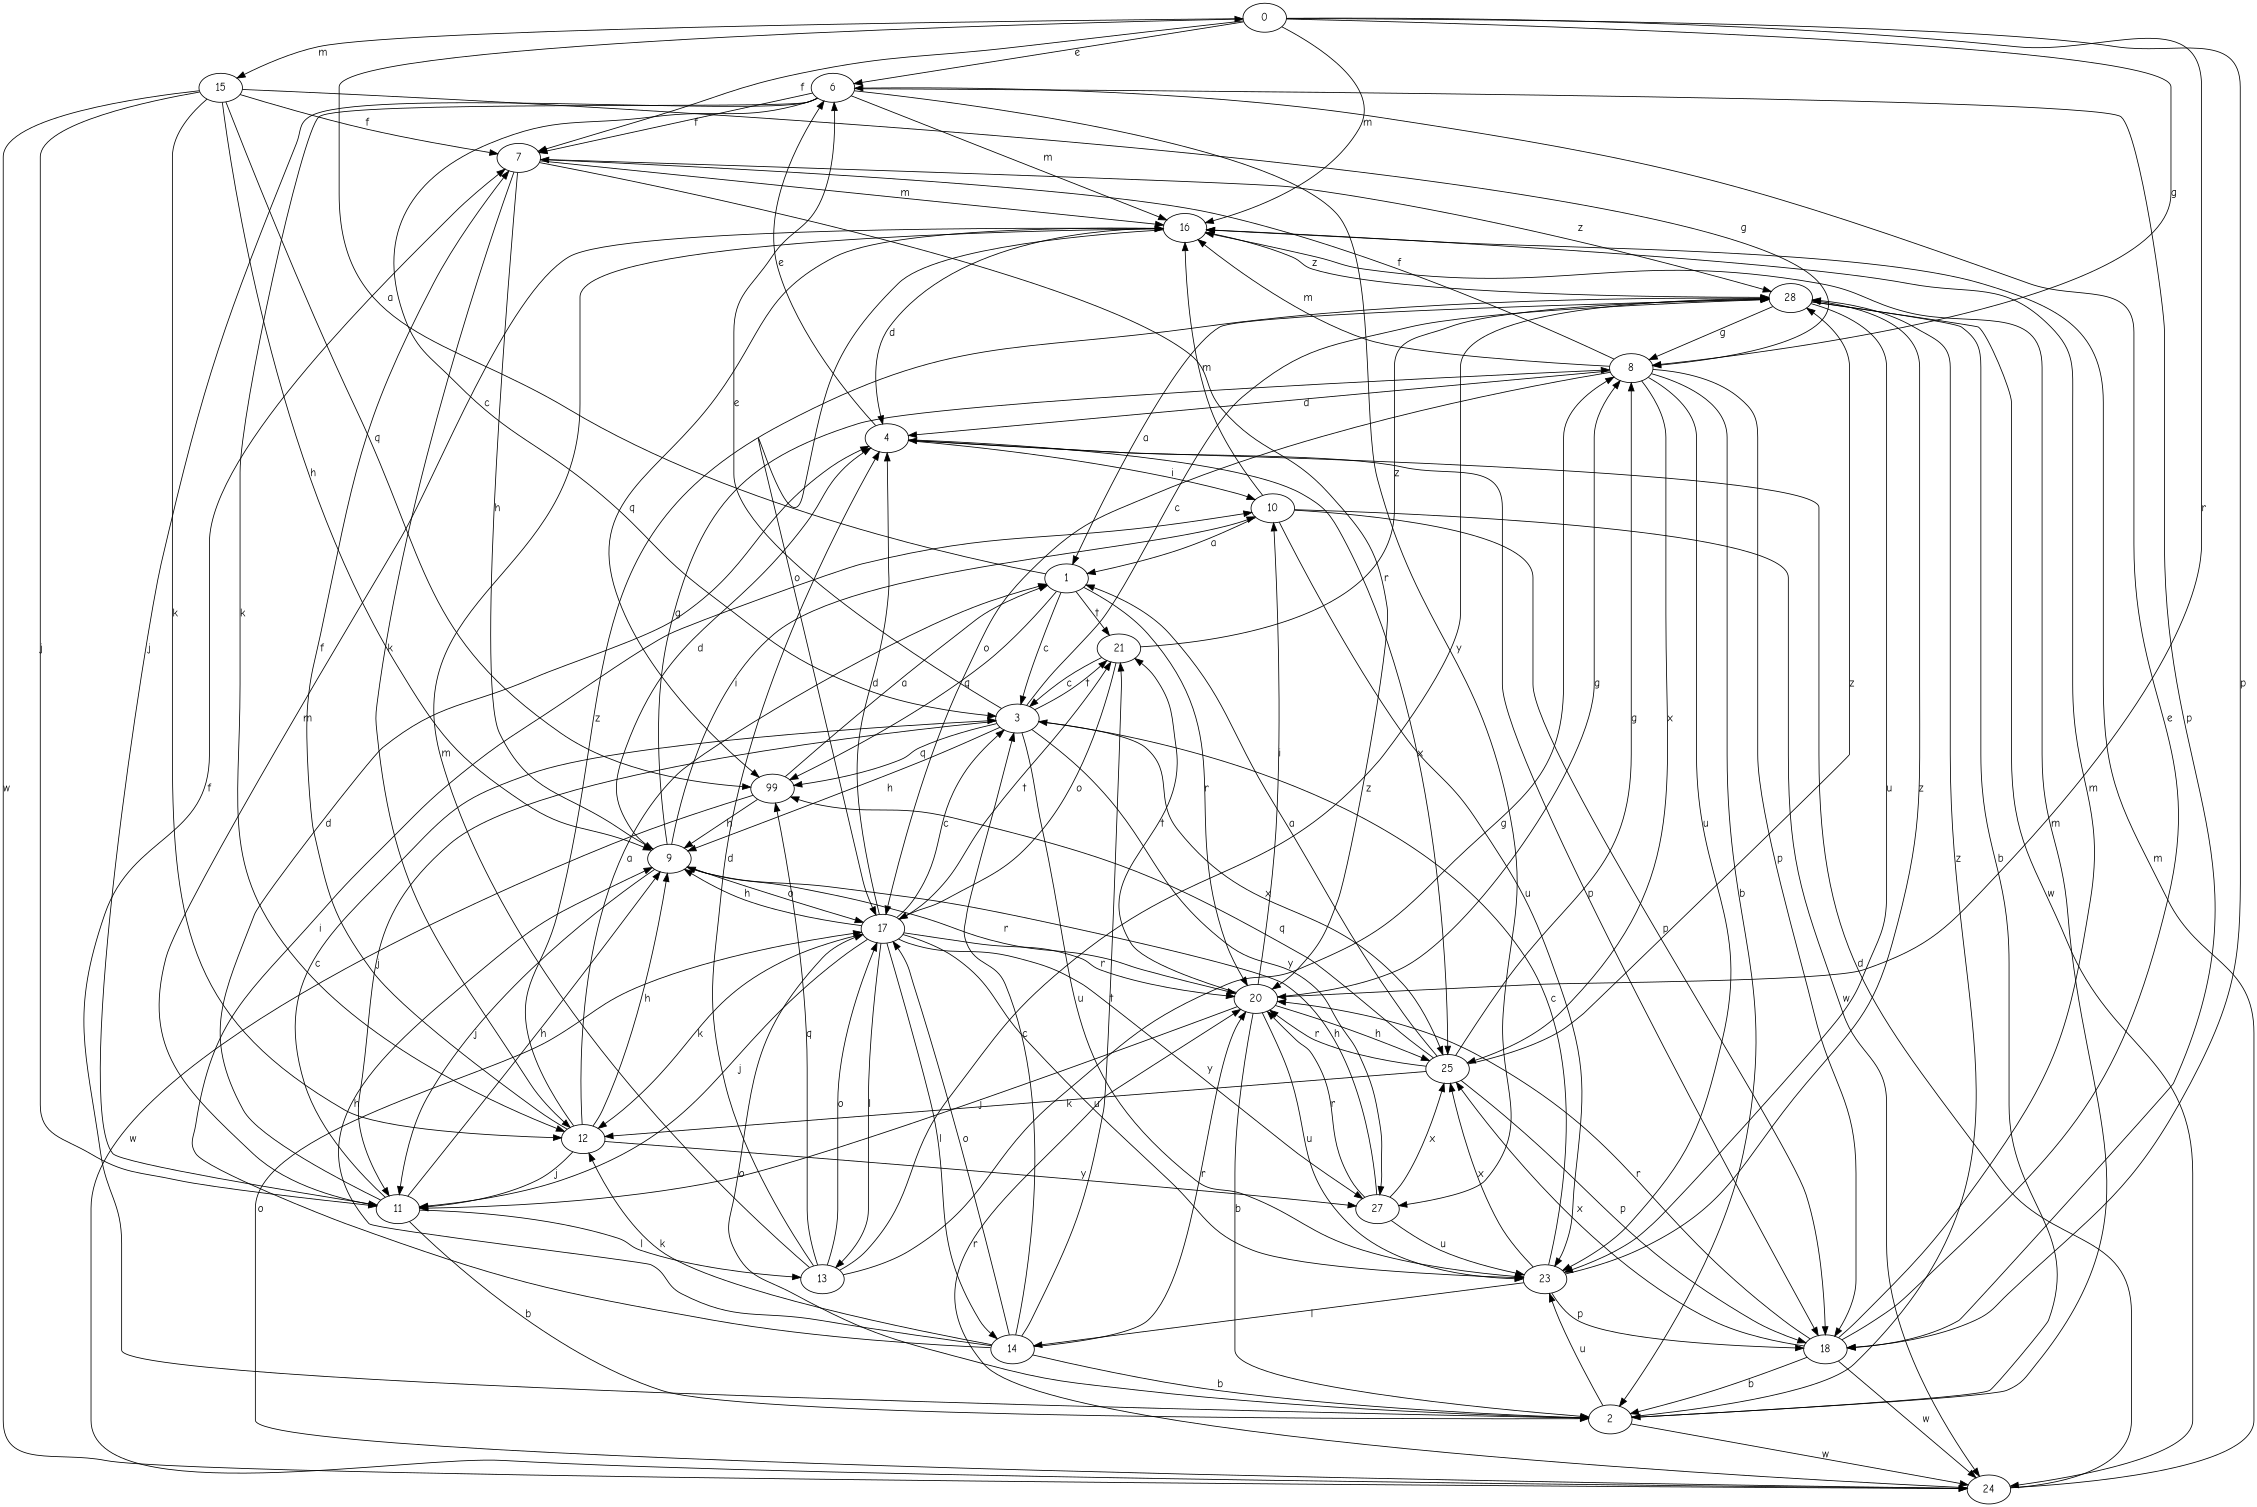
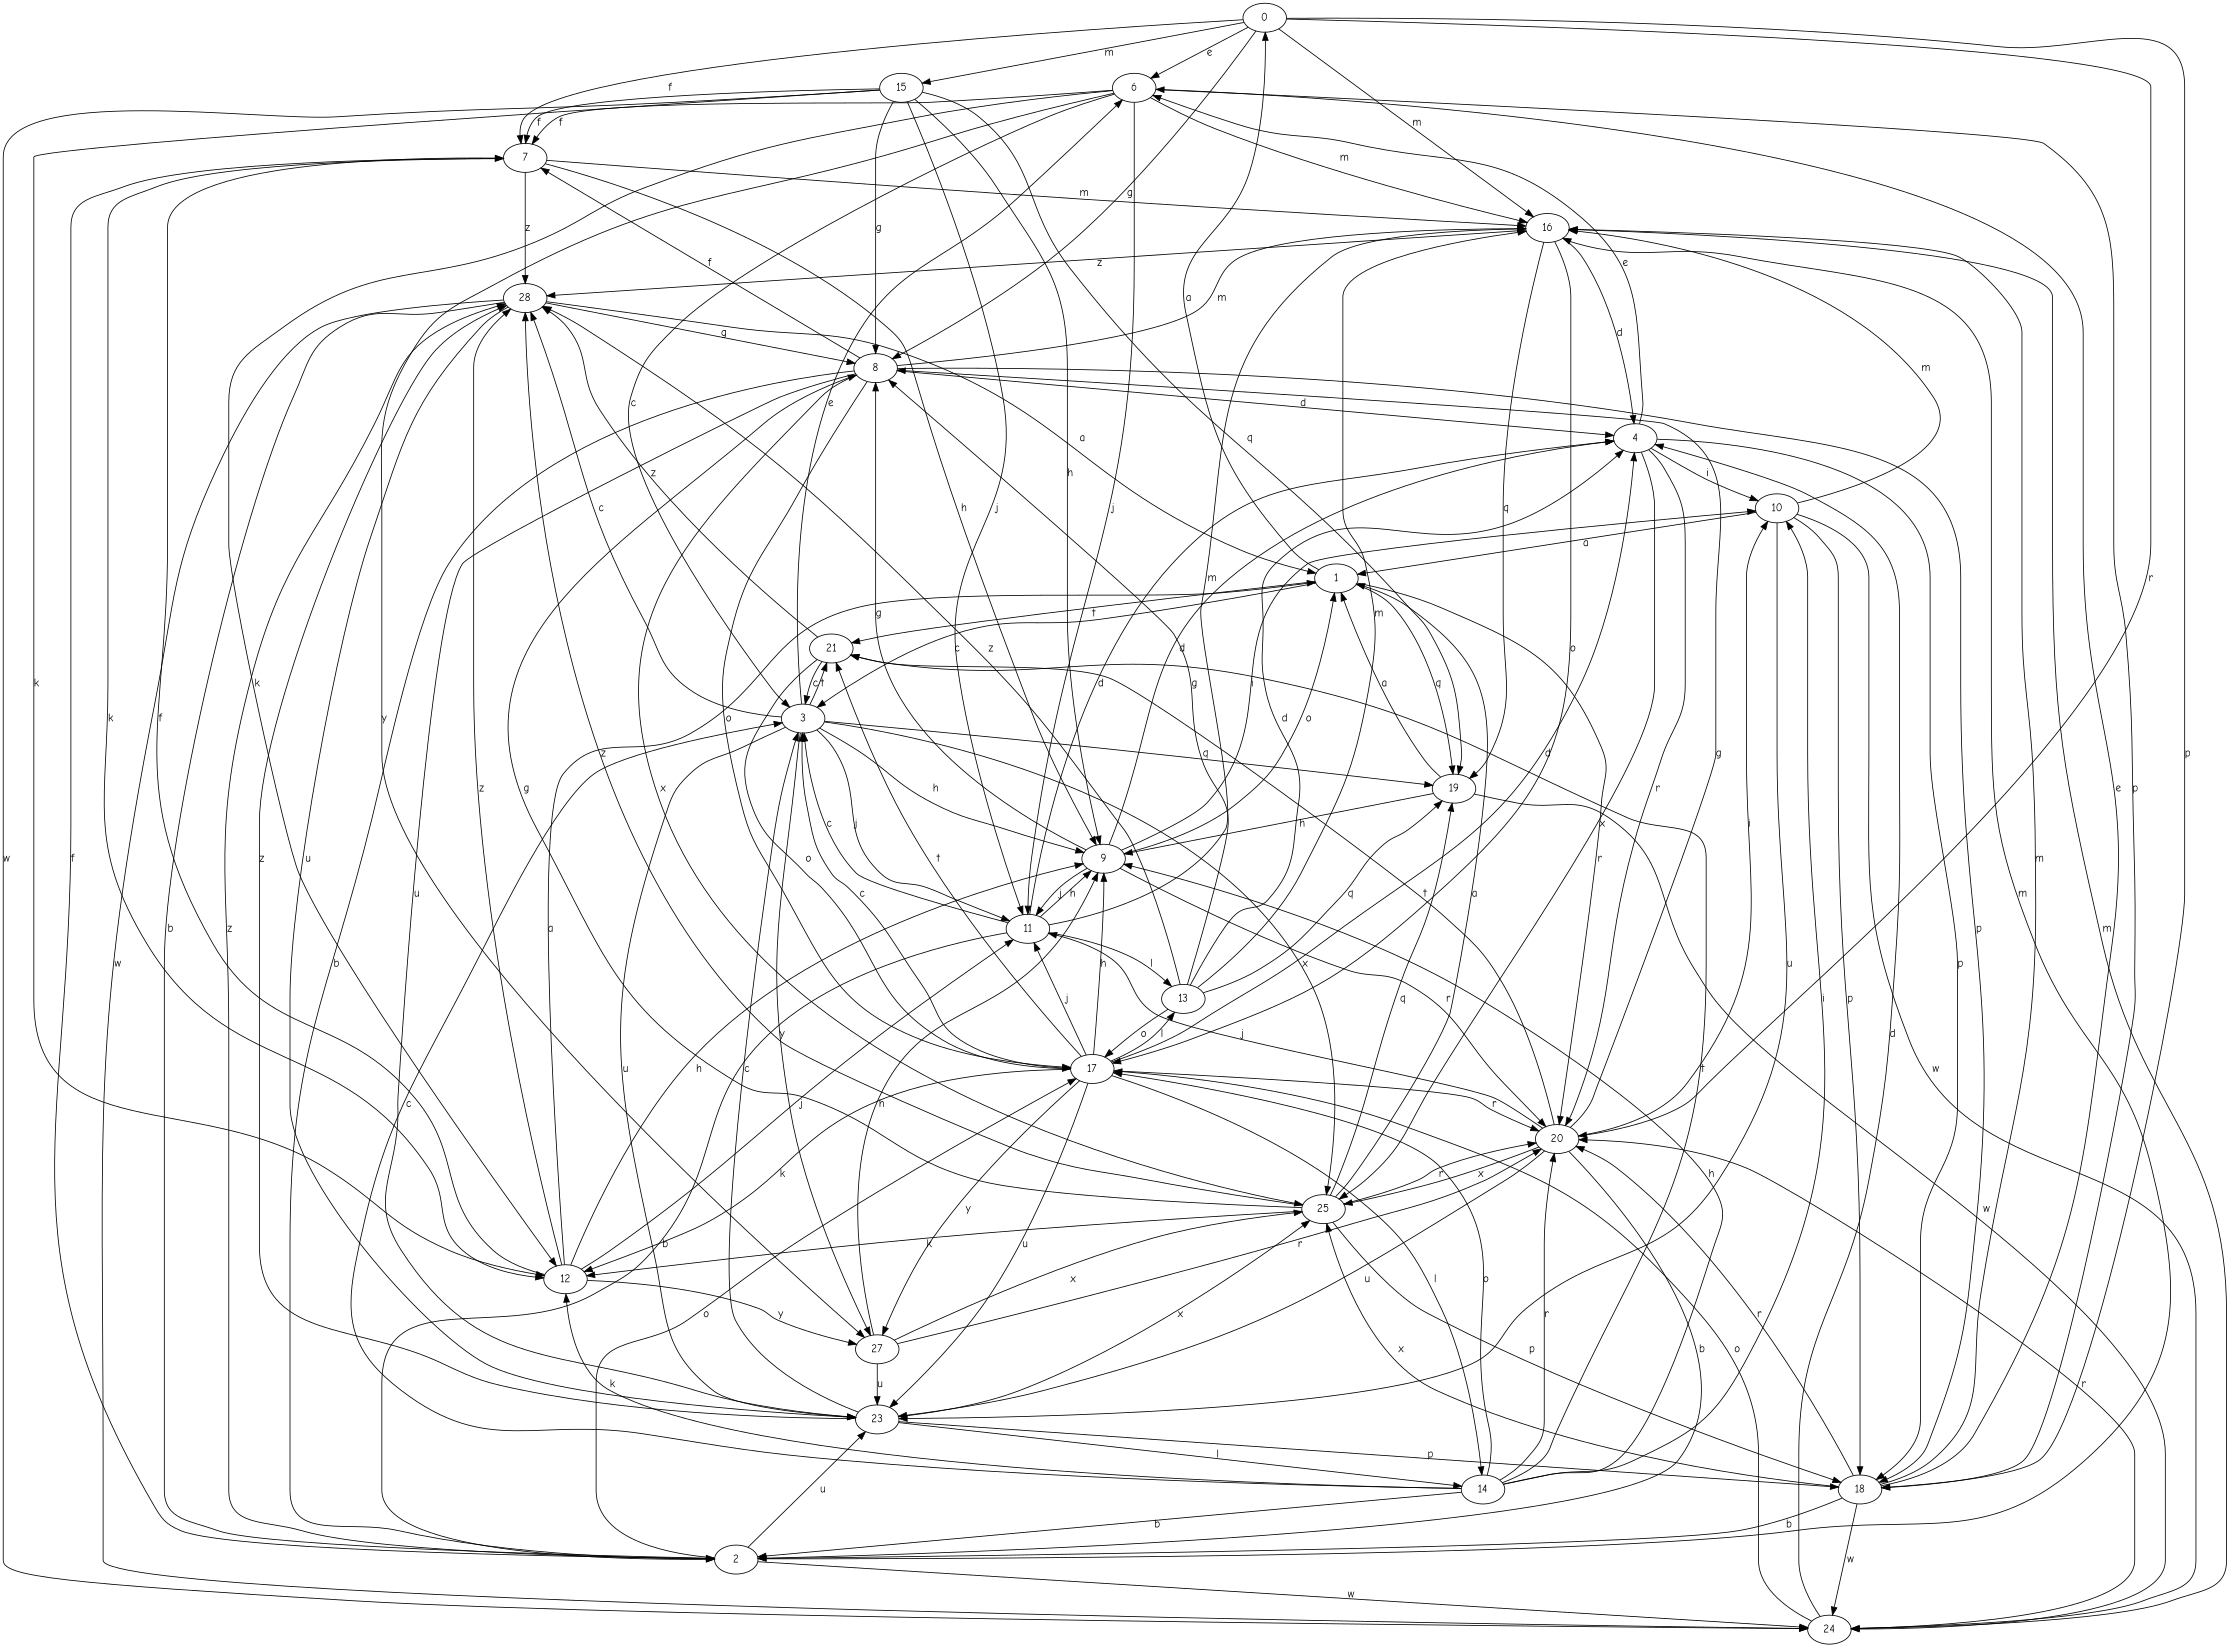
(1182, 350) -> (1654, 782)
(773, 789) -> (1454, 789)
(771, 894) -> (1269, 774)
(1378, 1034) -> (1481, 1174)
